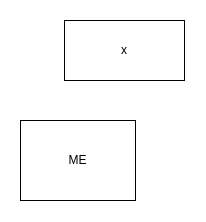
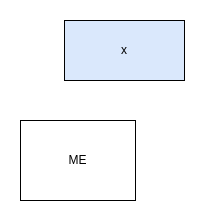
(125, 51) -> (125, 51)
